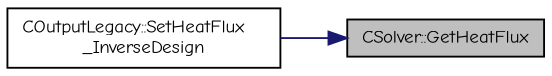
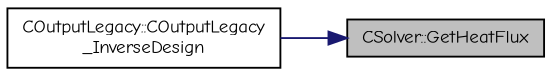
(144, 38) -> (144, 38)
